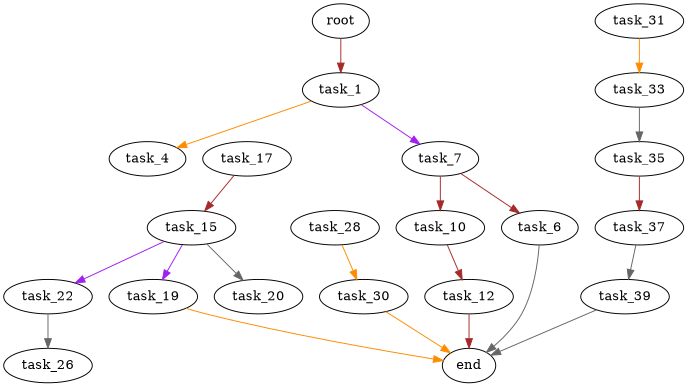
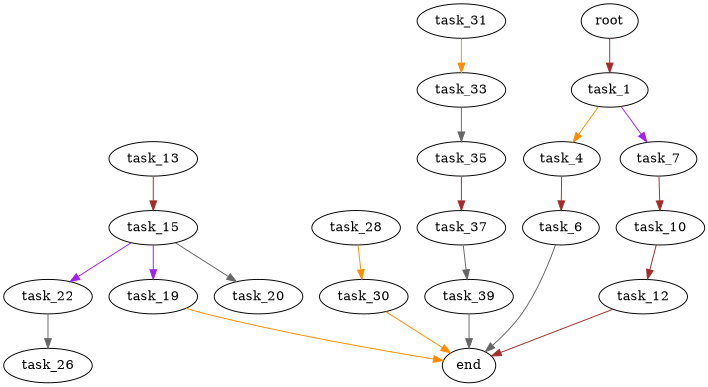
(247, 159) -> (153, 159)
(486, 191) -> (561, 189)
